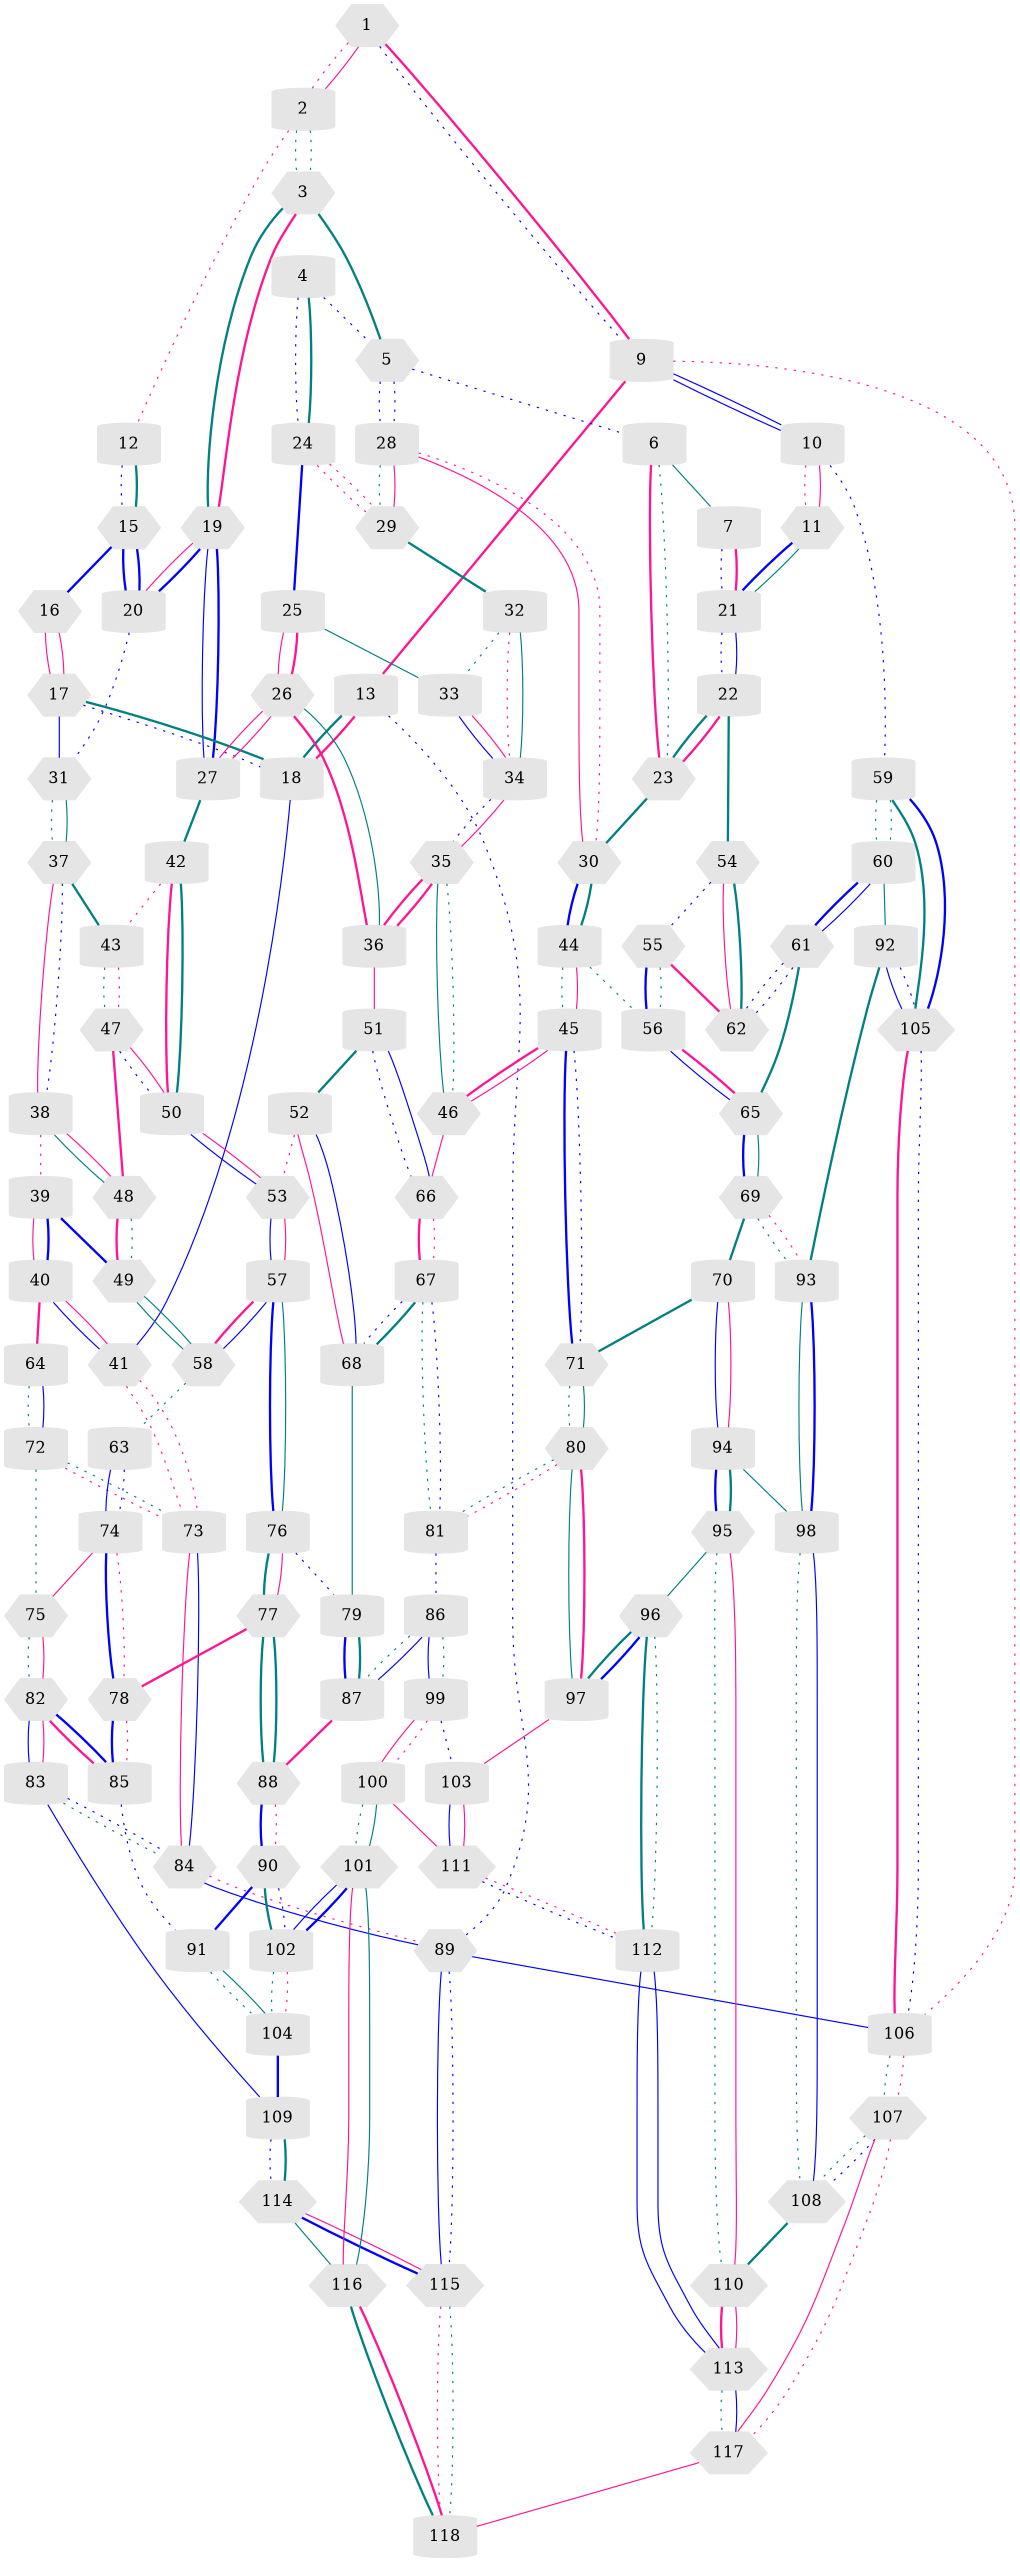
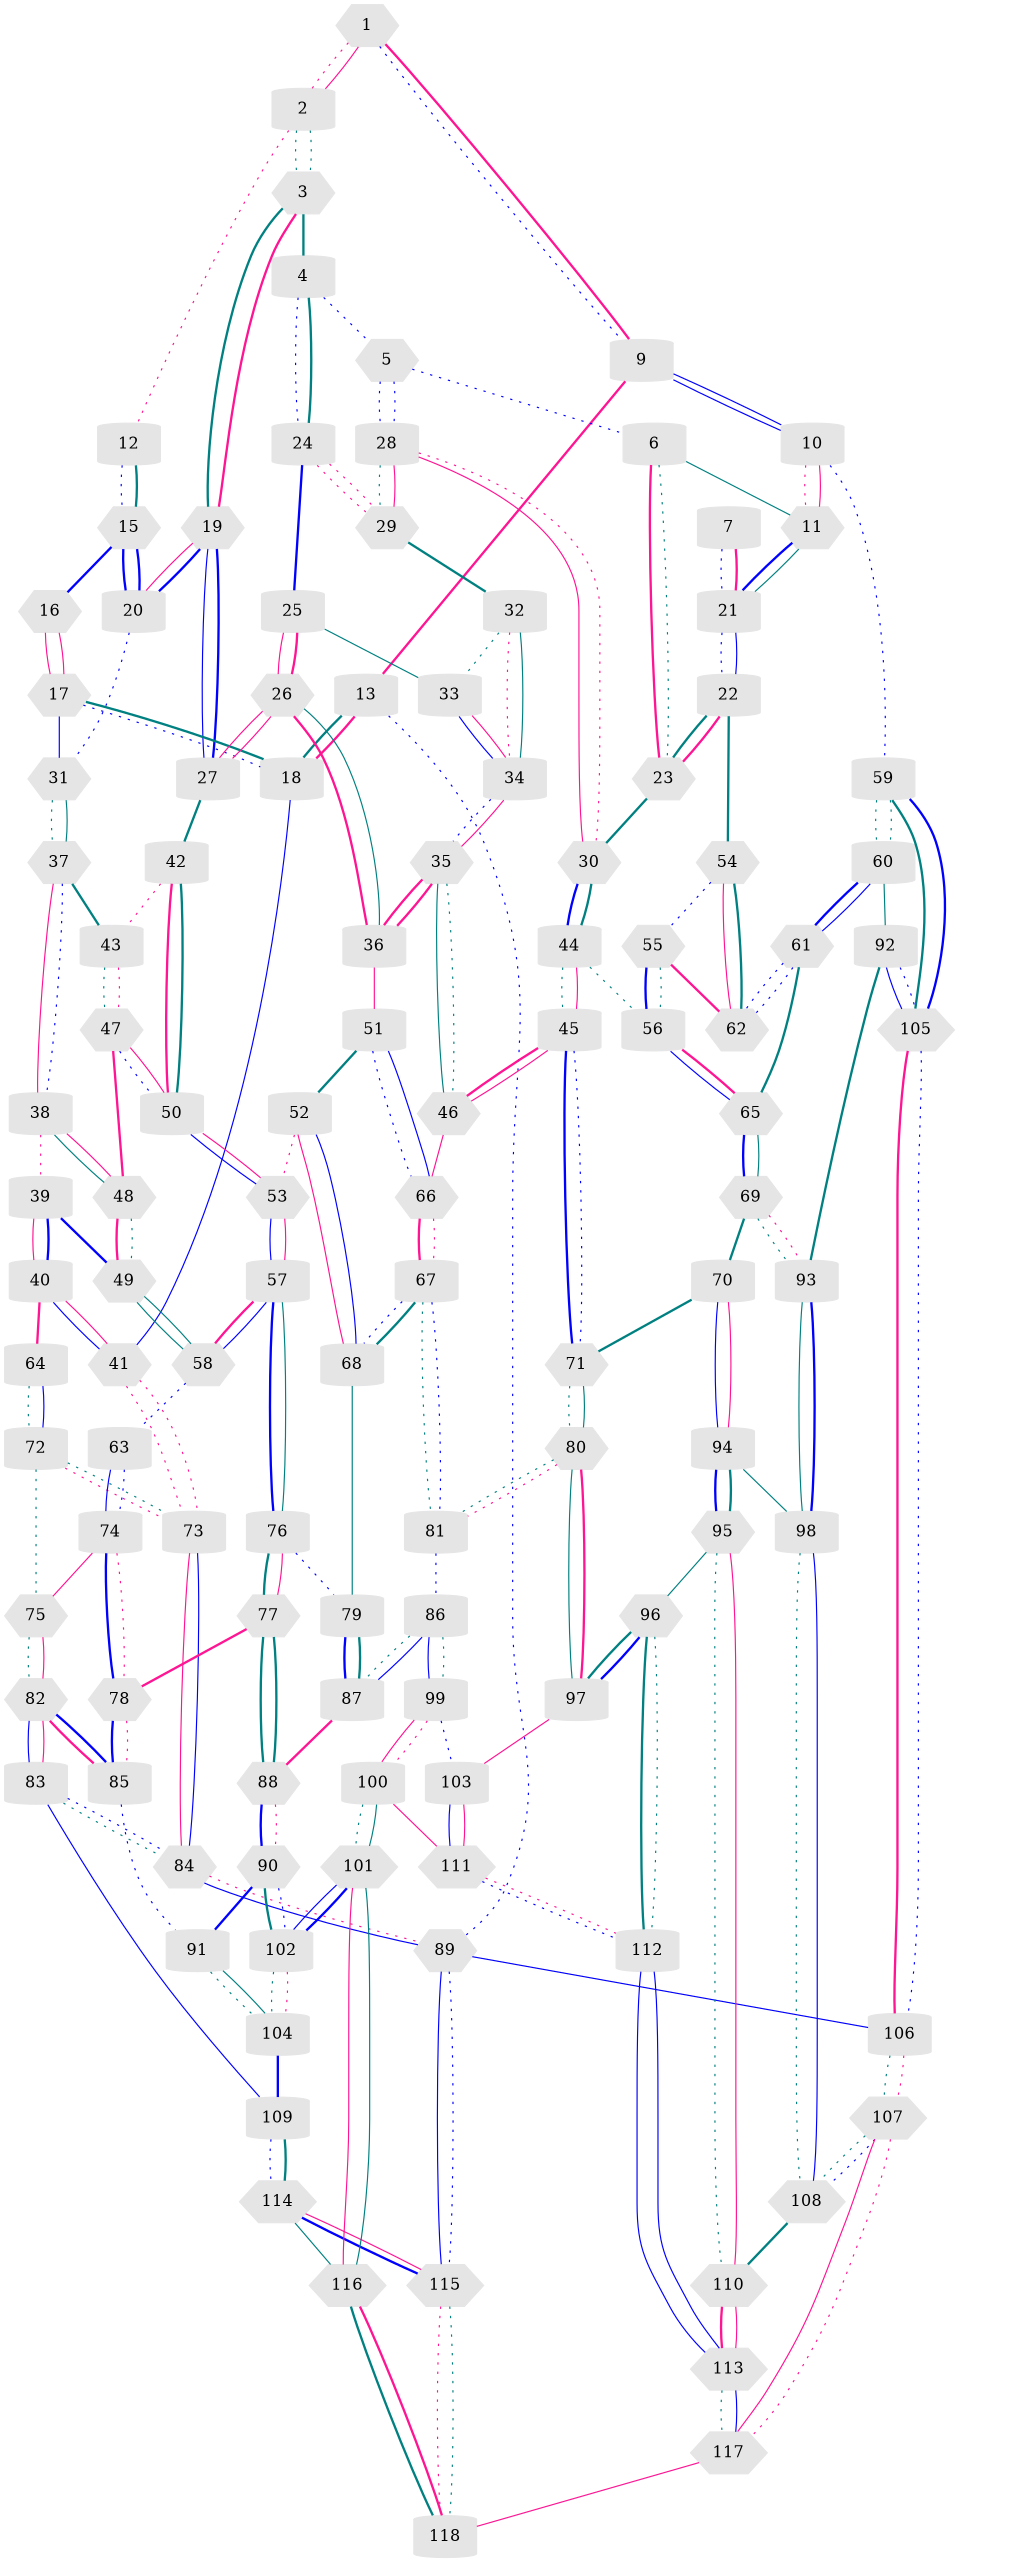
(354, 274) -> (303, 235)
(691, 486) -> (738, 488)
(1015, 1078) -> none
(166, 1402) -> (166, 1402)
